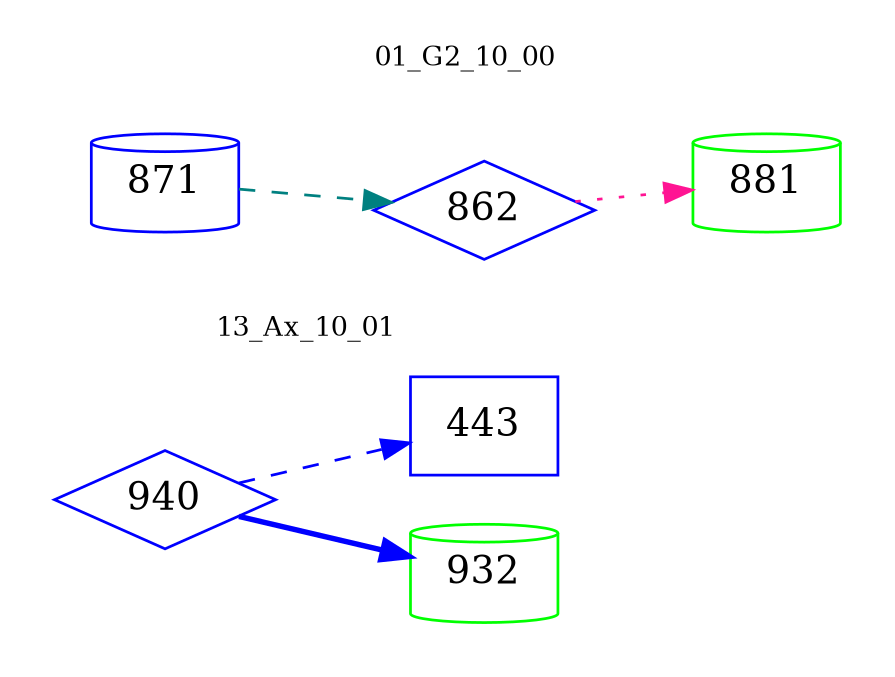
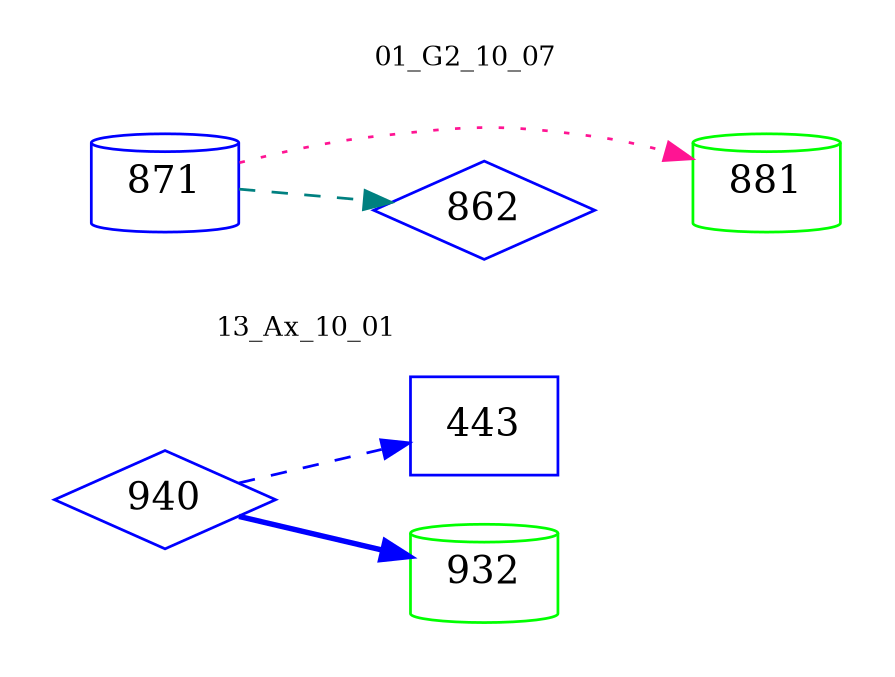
(466, 59) -> (466, 59)
(620, 197) -> (452, 129)
